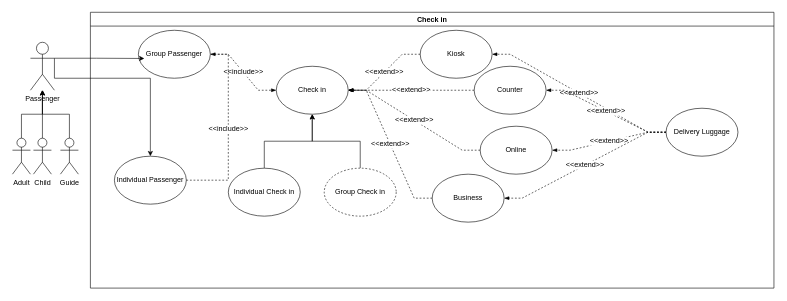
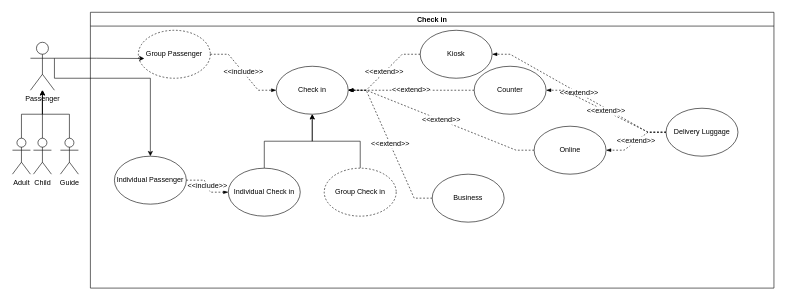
(174, 54) -> (174, 54)
(228, 131) -> (207, 185)
(516, 150) -> (570, 150)
(597, 159) -> none
